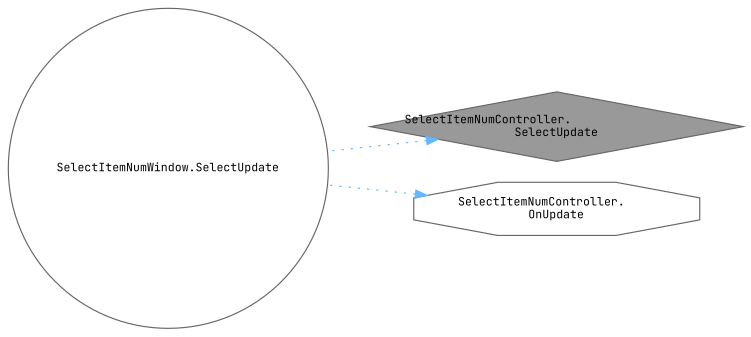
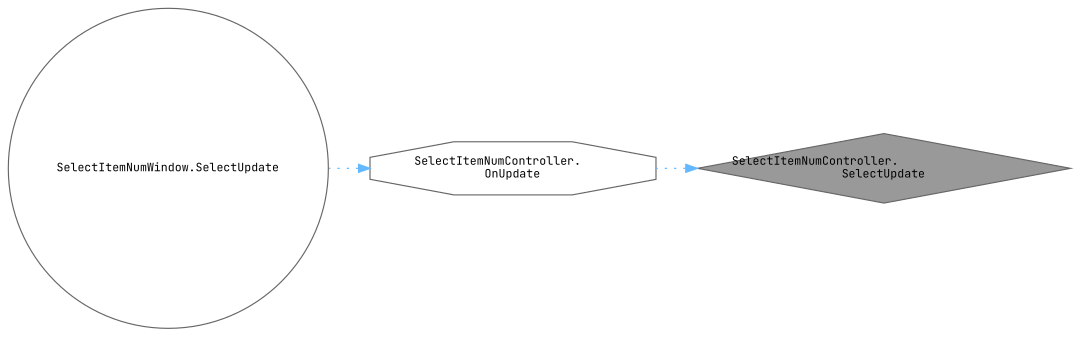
(377, 146) -> (671, 168)
